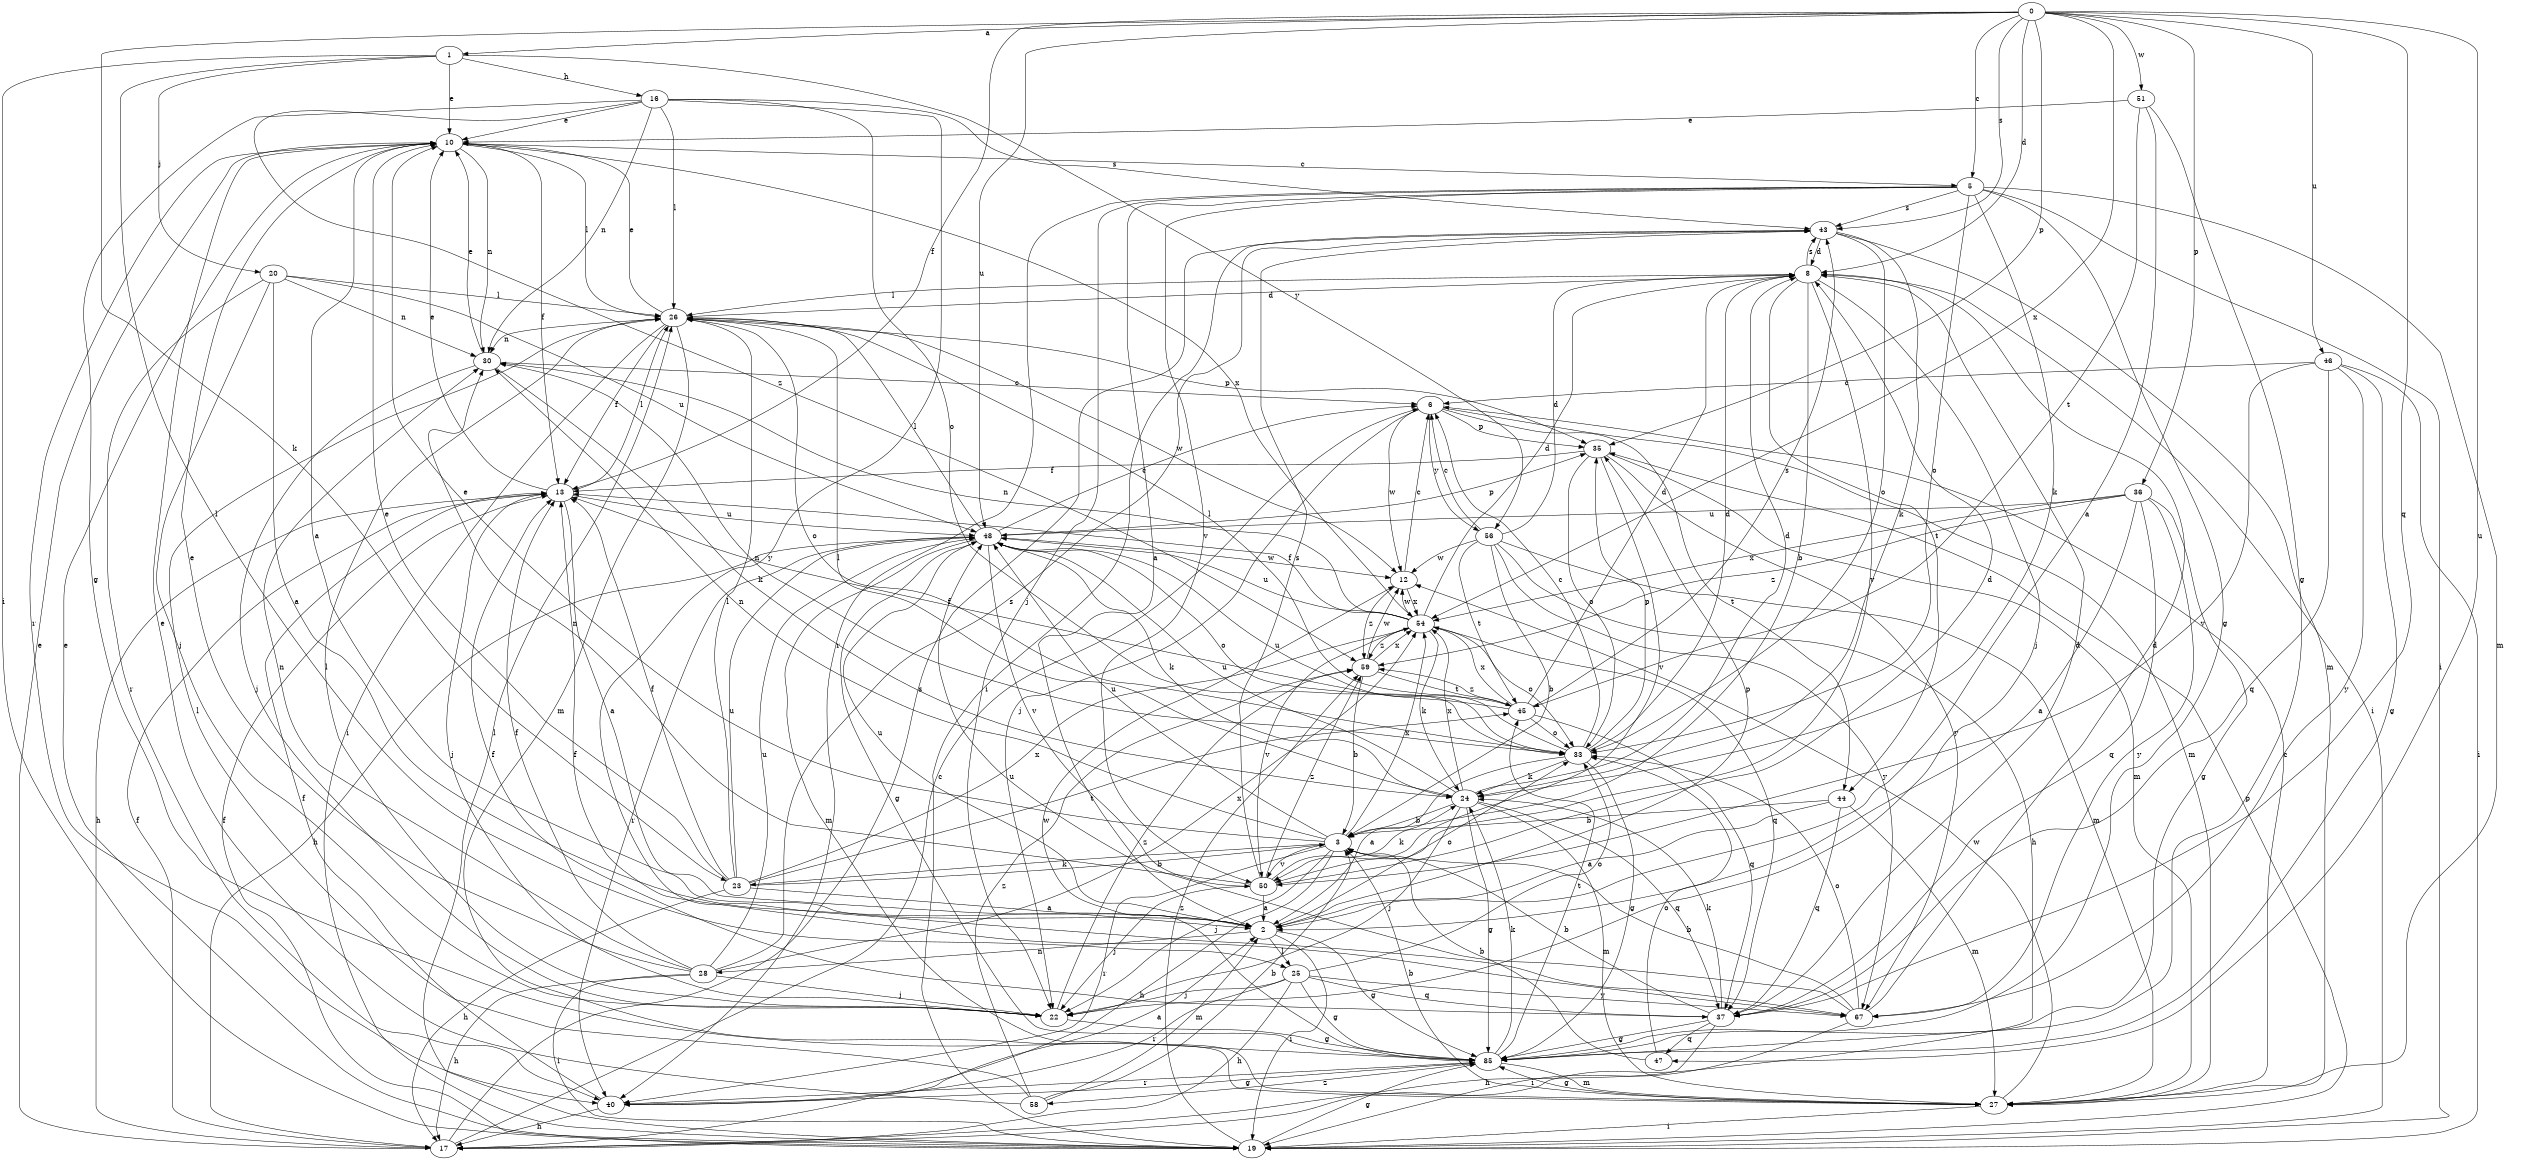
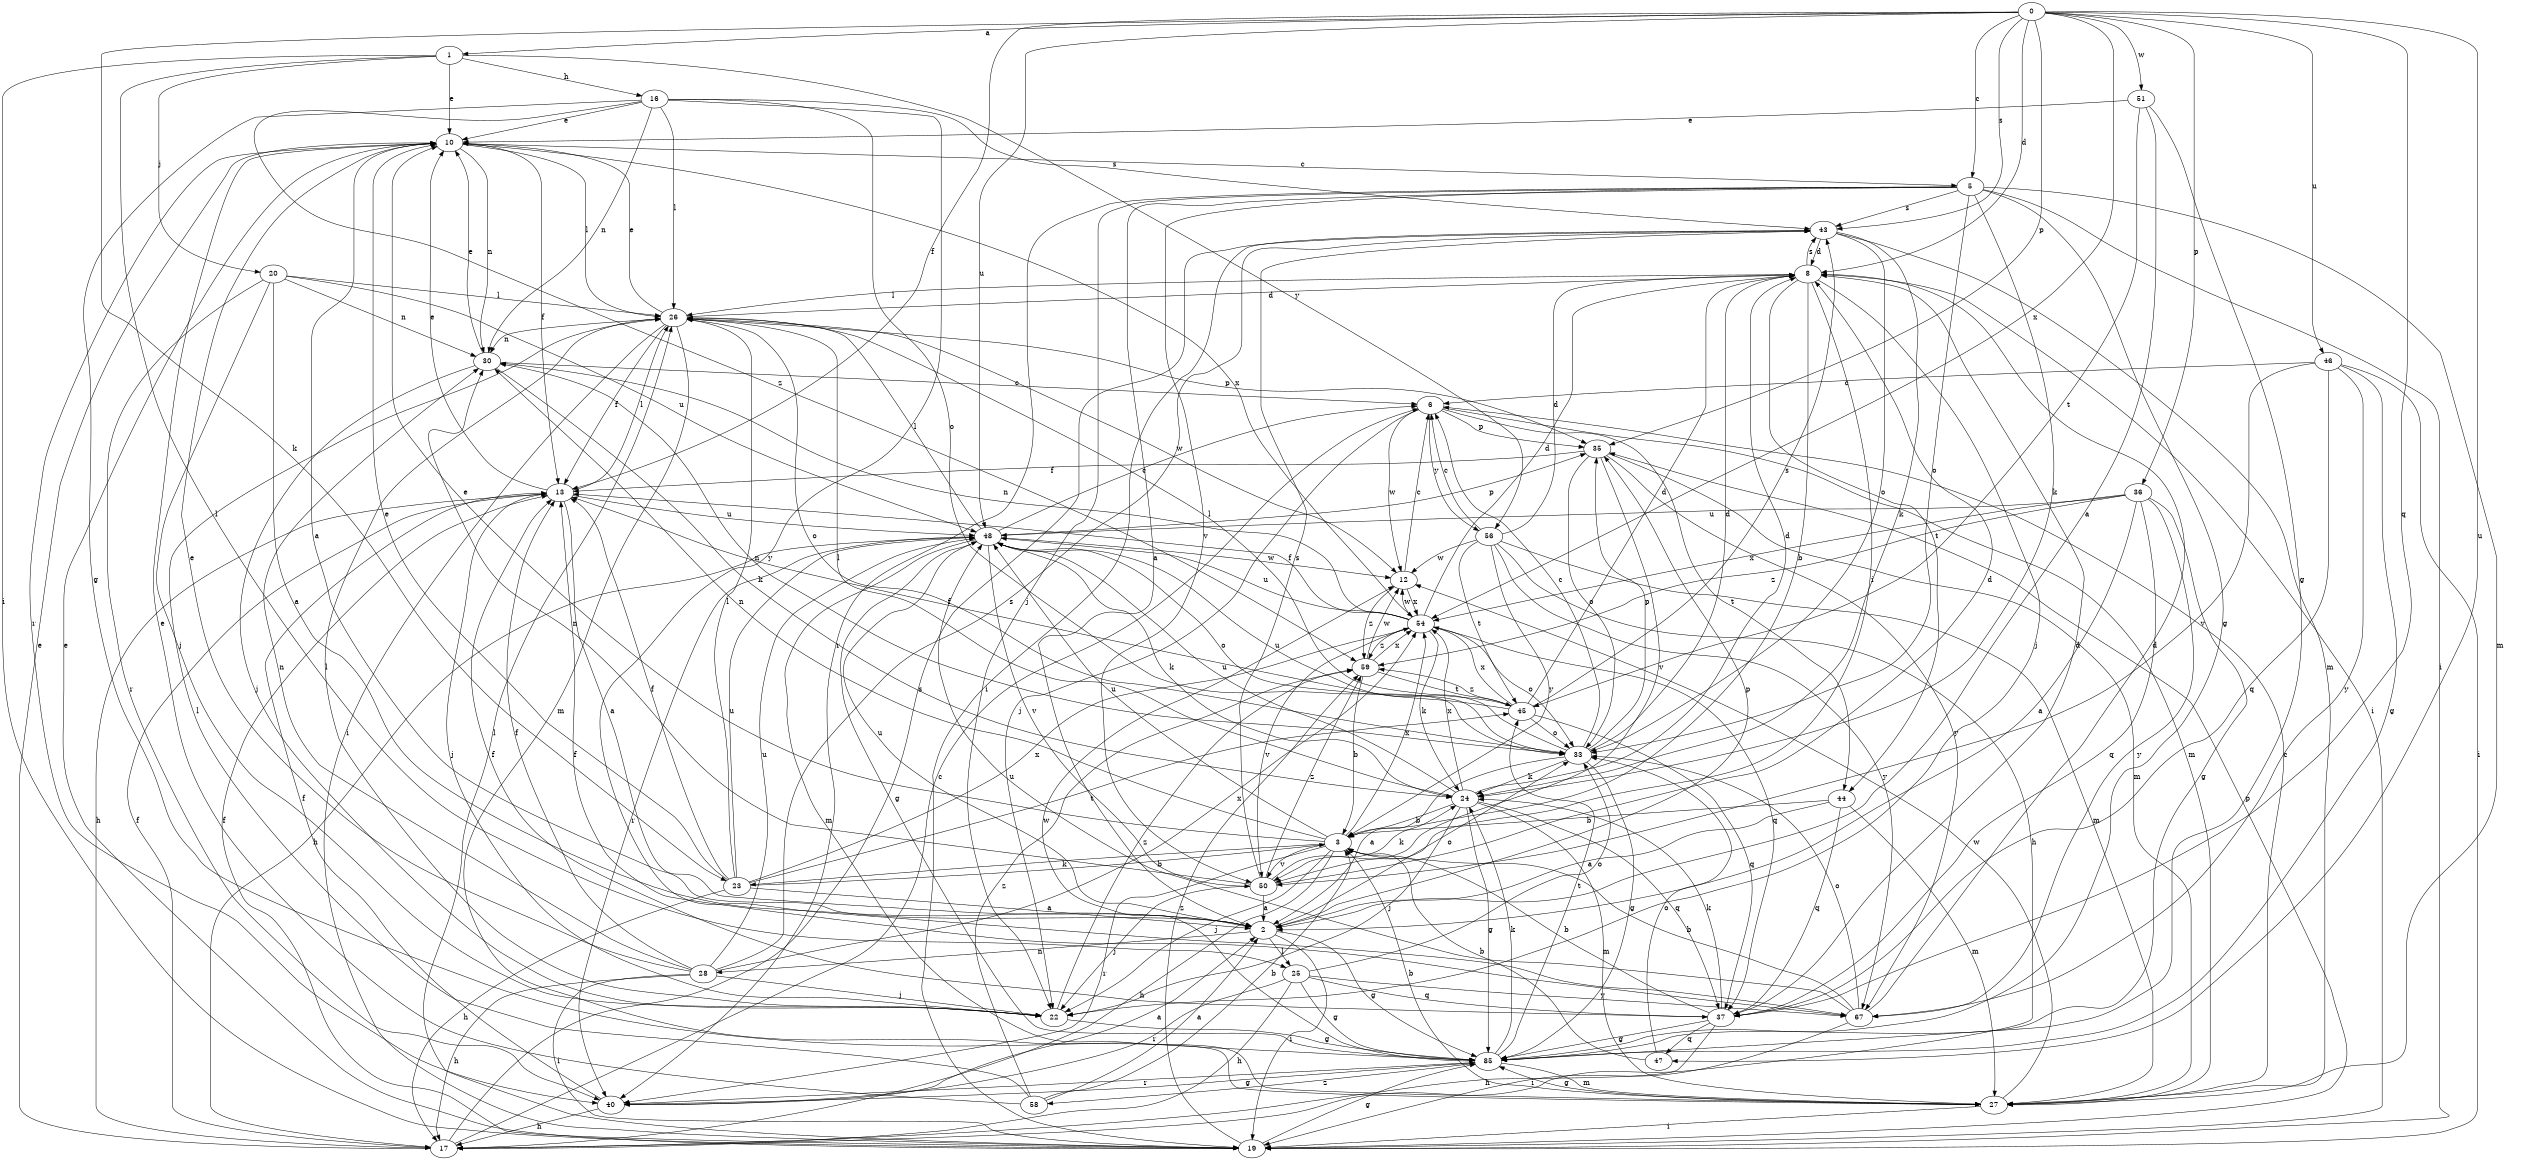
(1873, 580) -> (1873, 580)
(1552, 690) -> (1552, 690)
(1173, 994) -> none
(1199, 1018) -> (1199, 1018)
